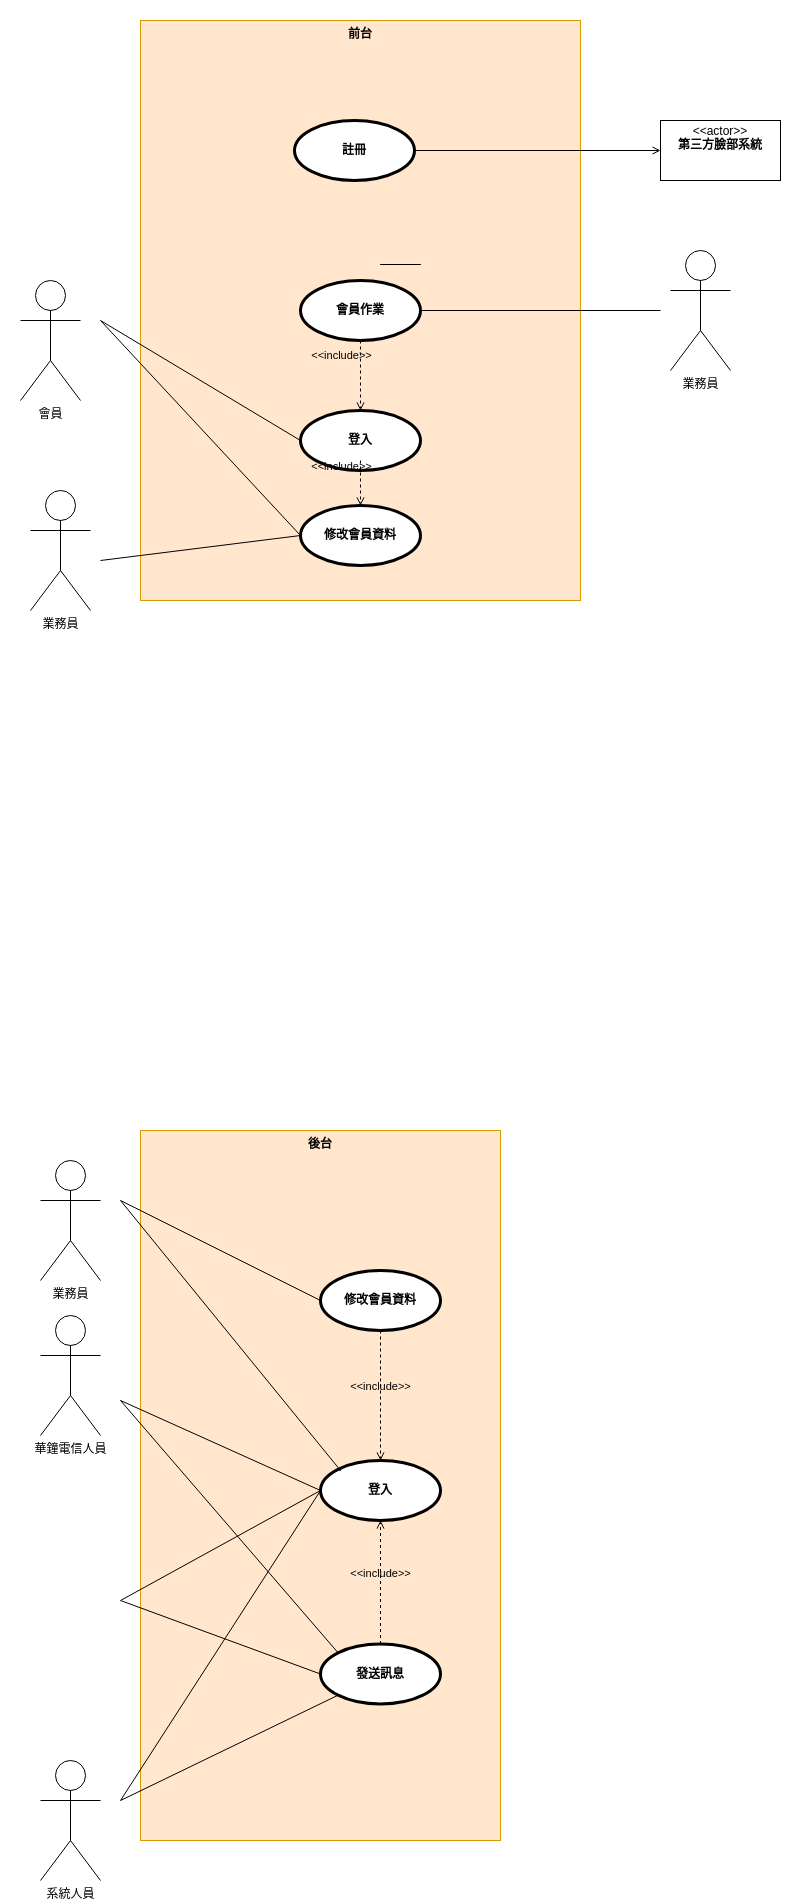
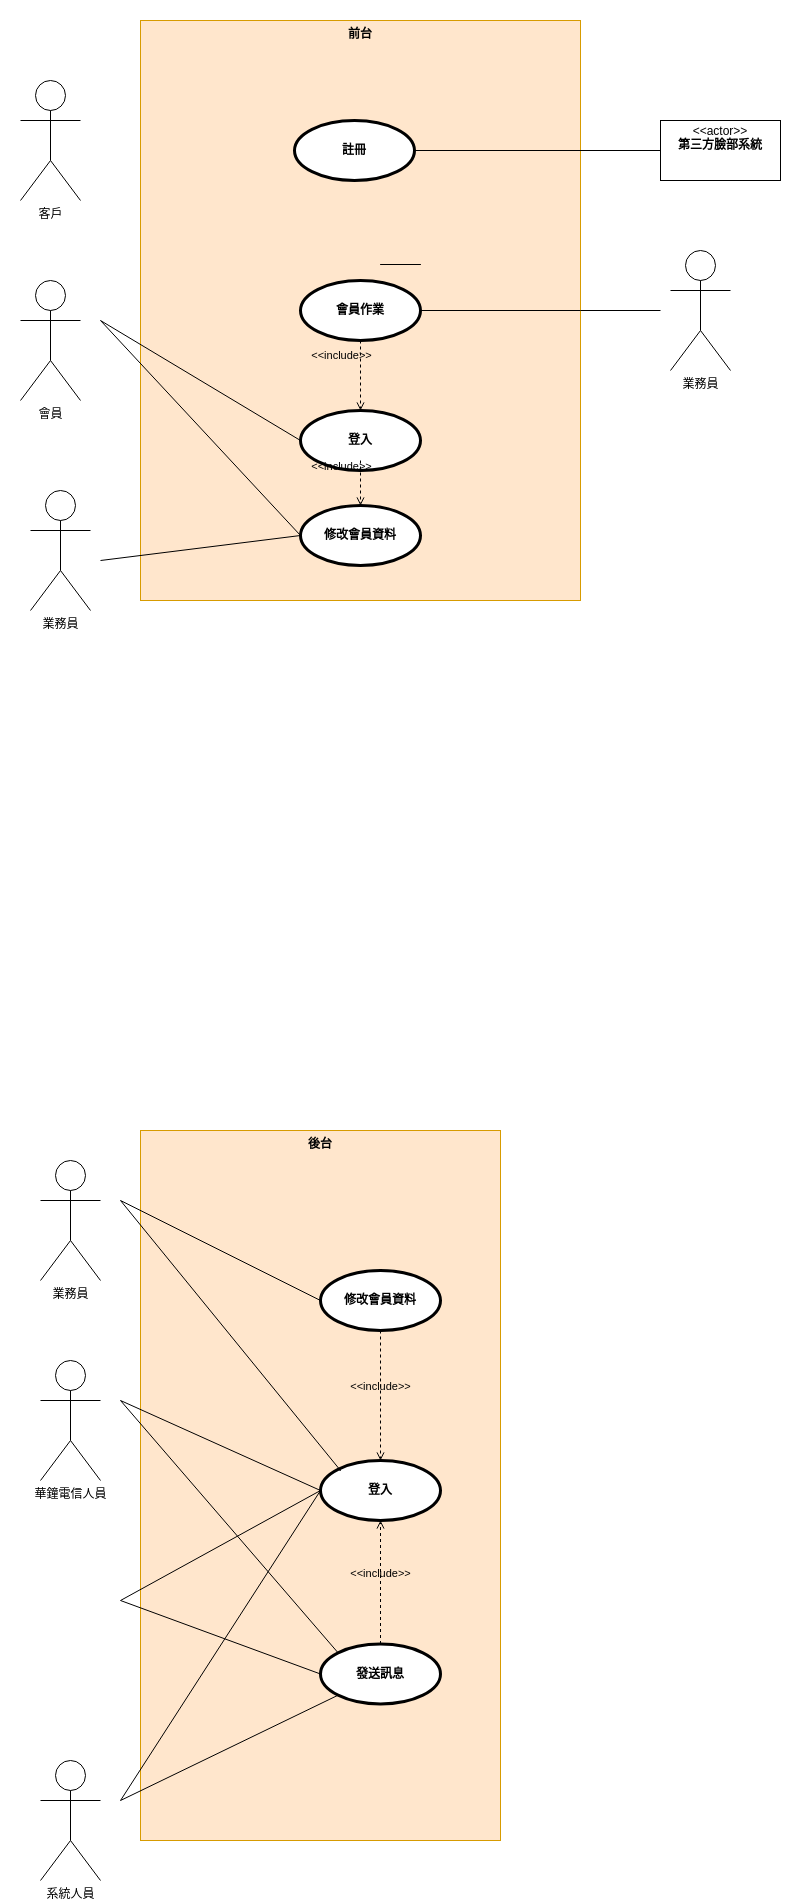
none -> (51, 141)
(655, 151) -> (655, 151)
(71, 1376) -> (71, 1421)
